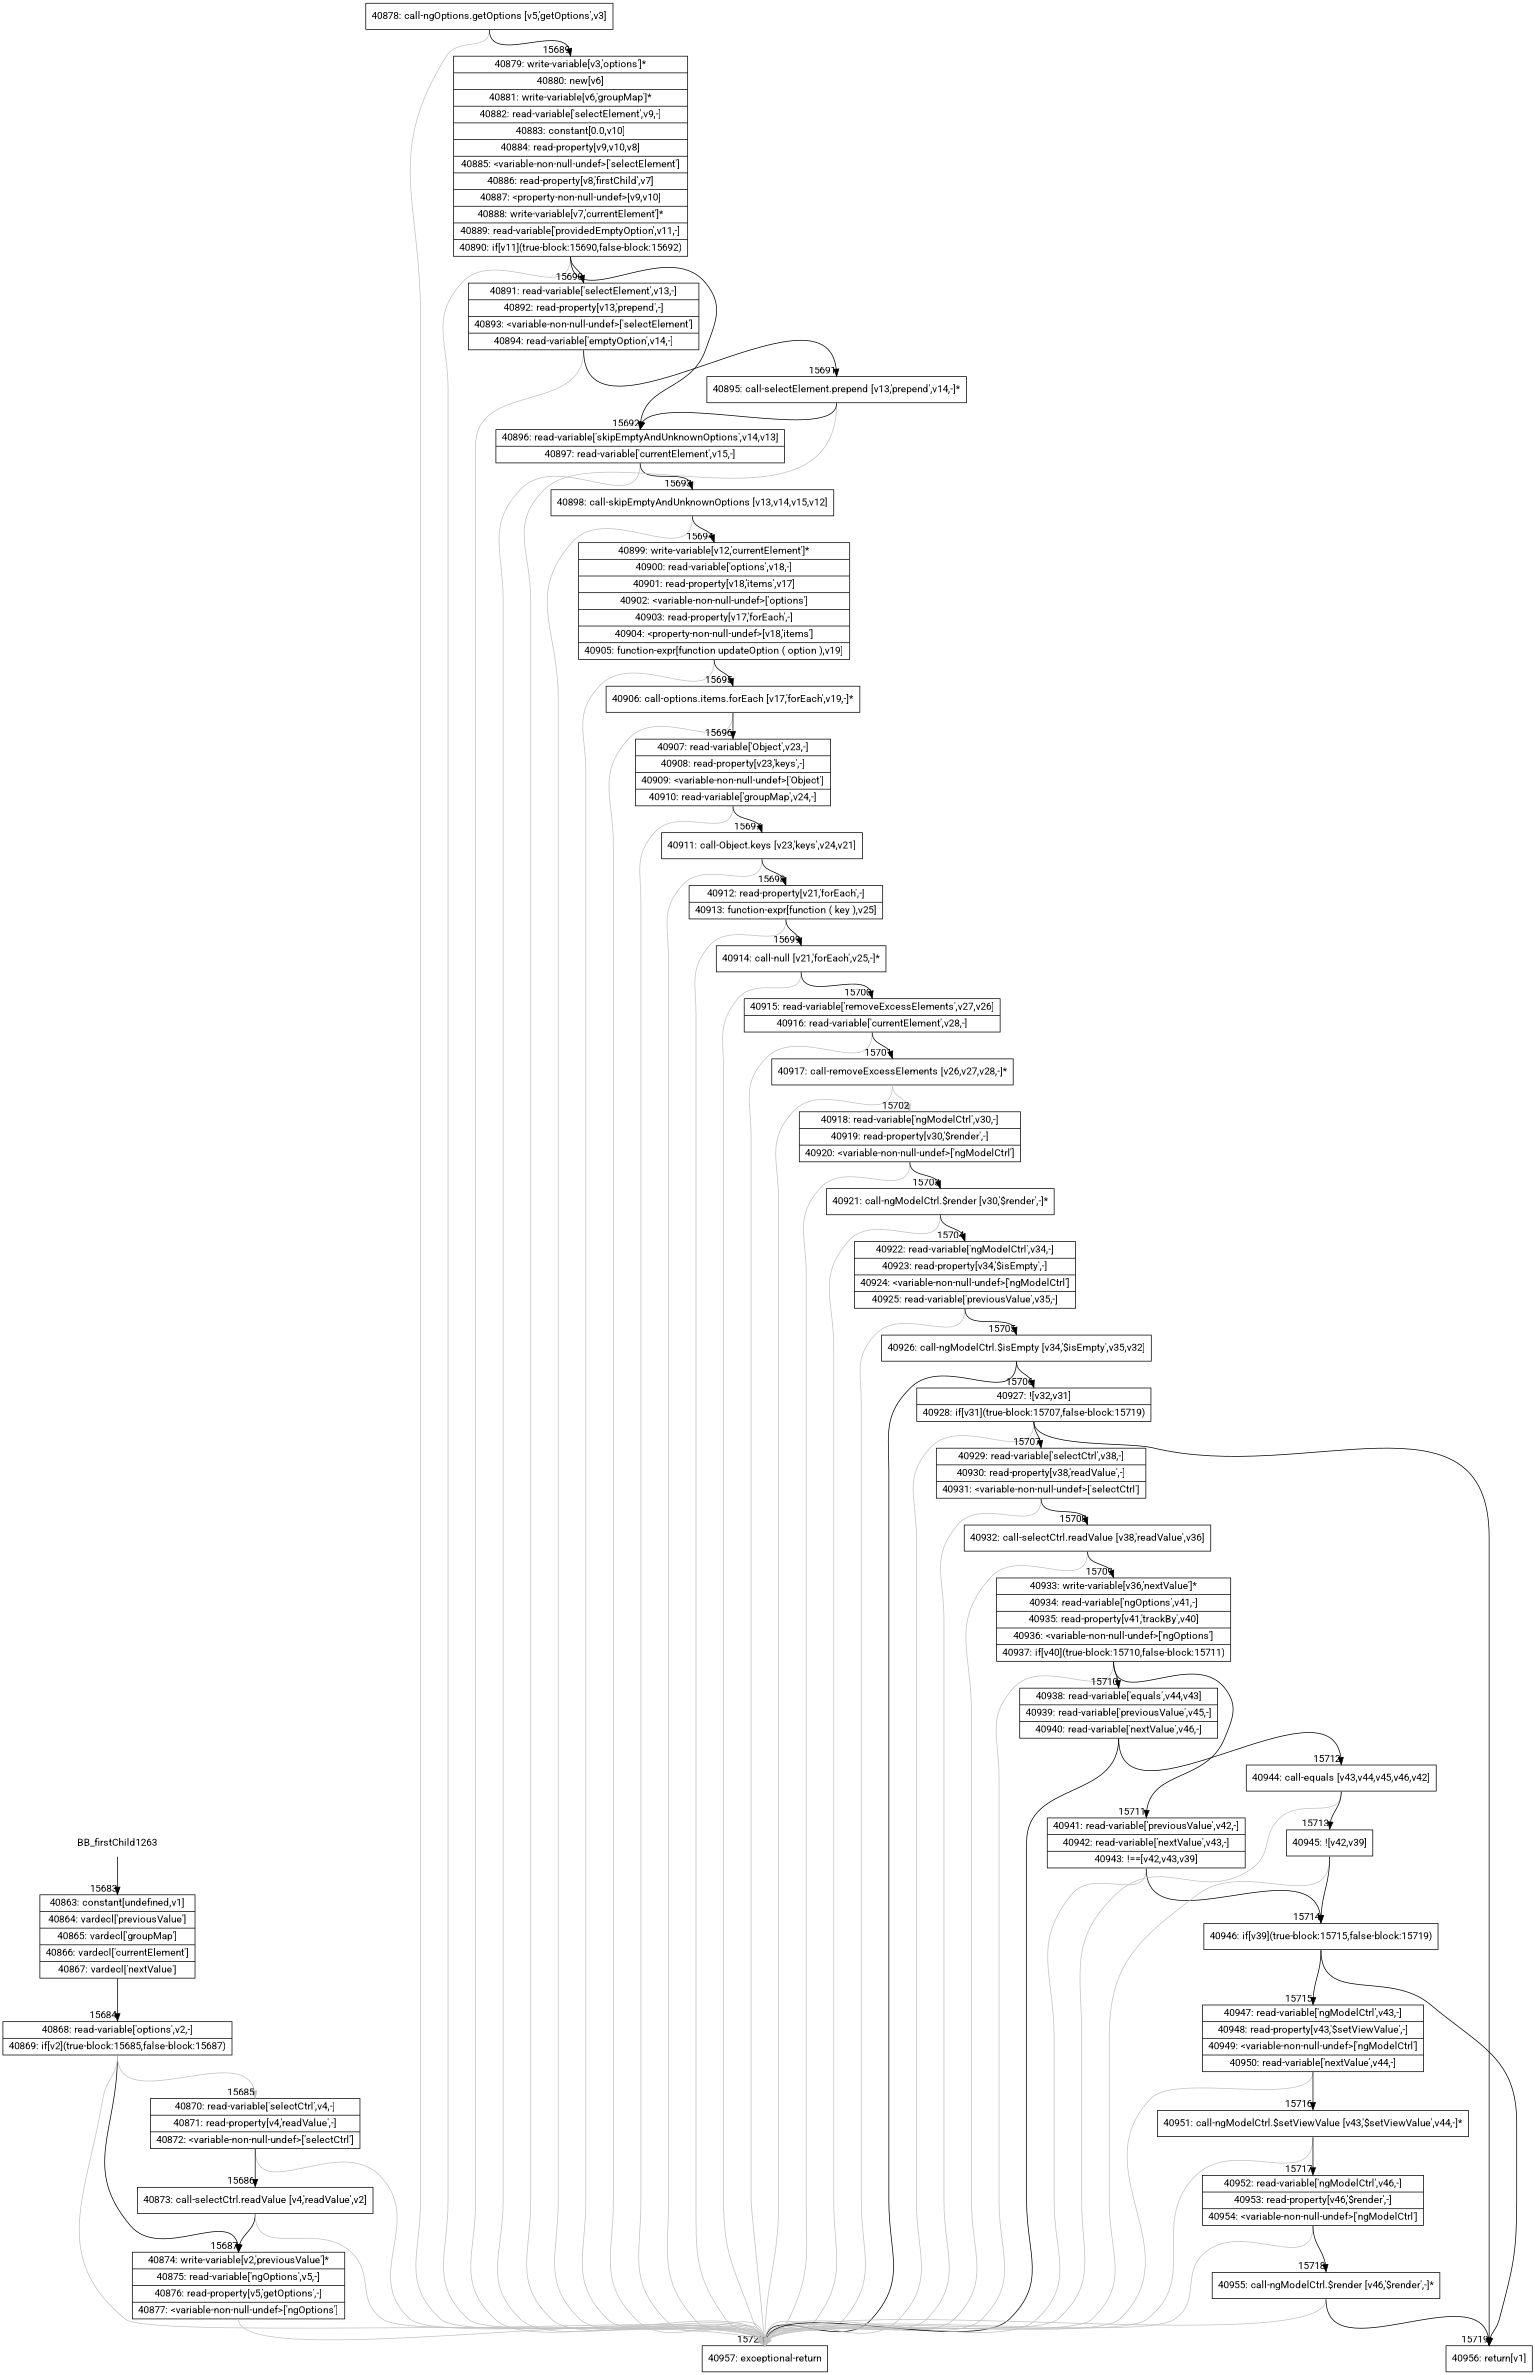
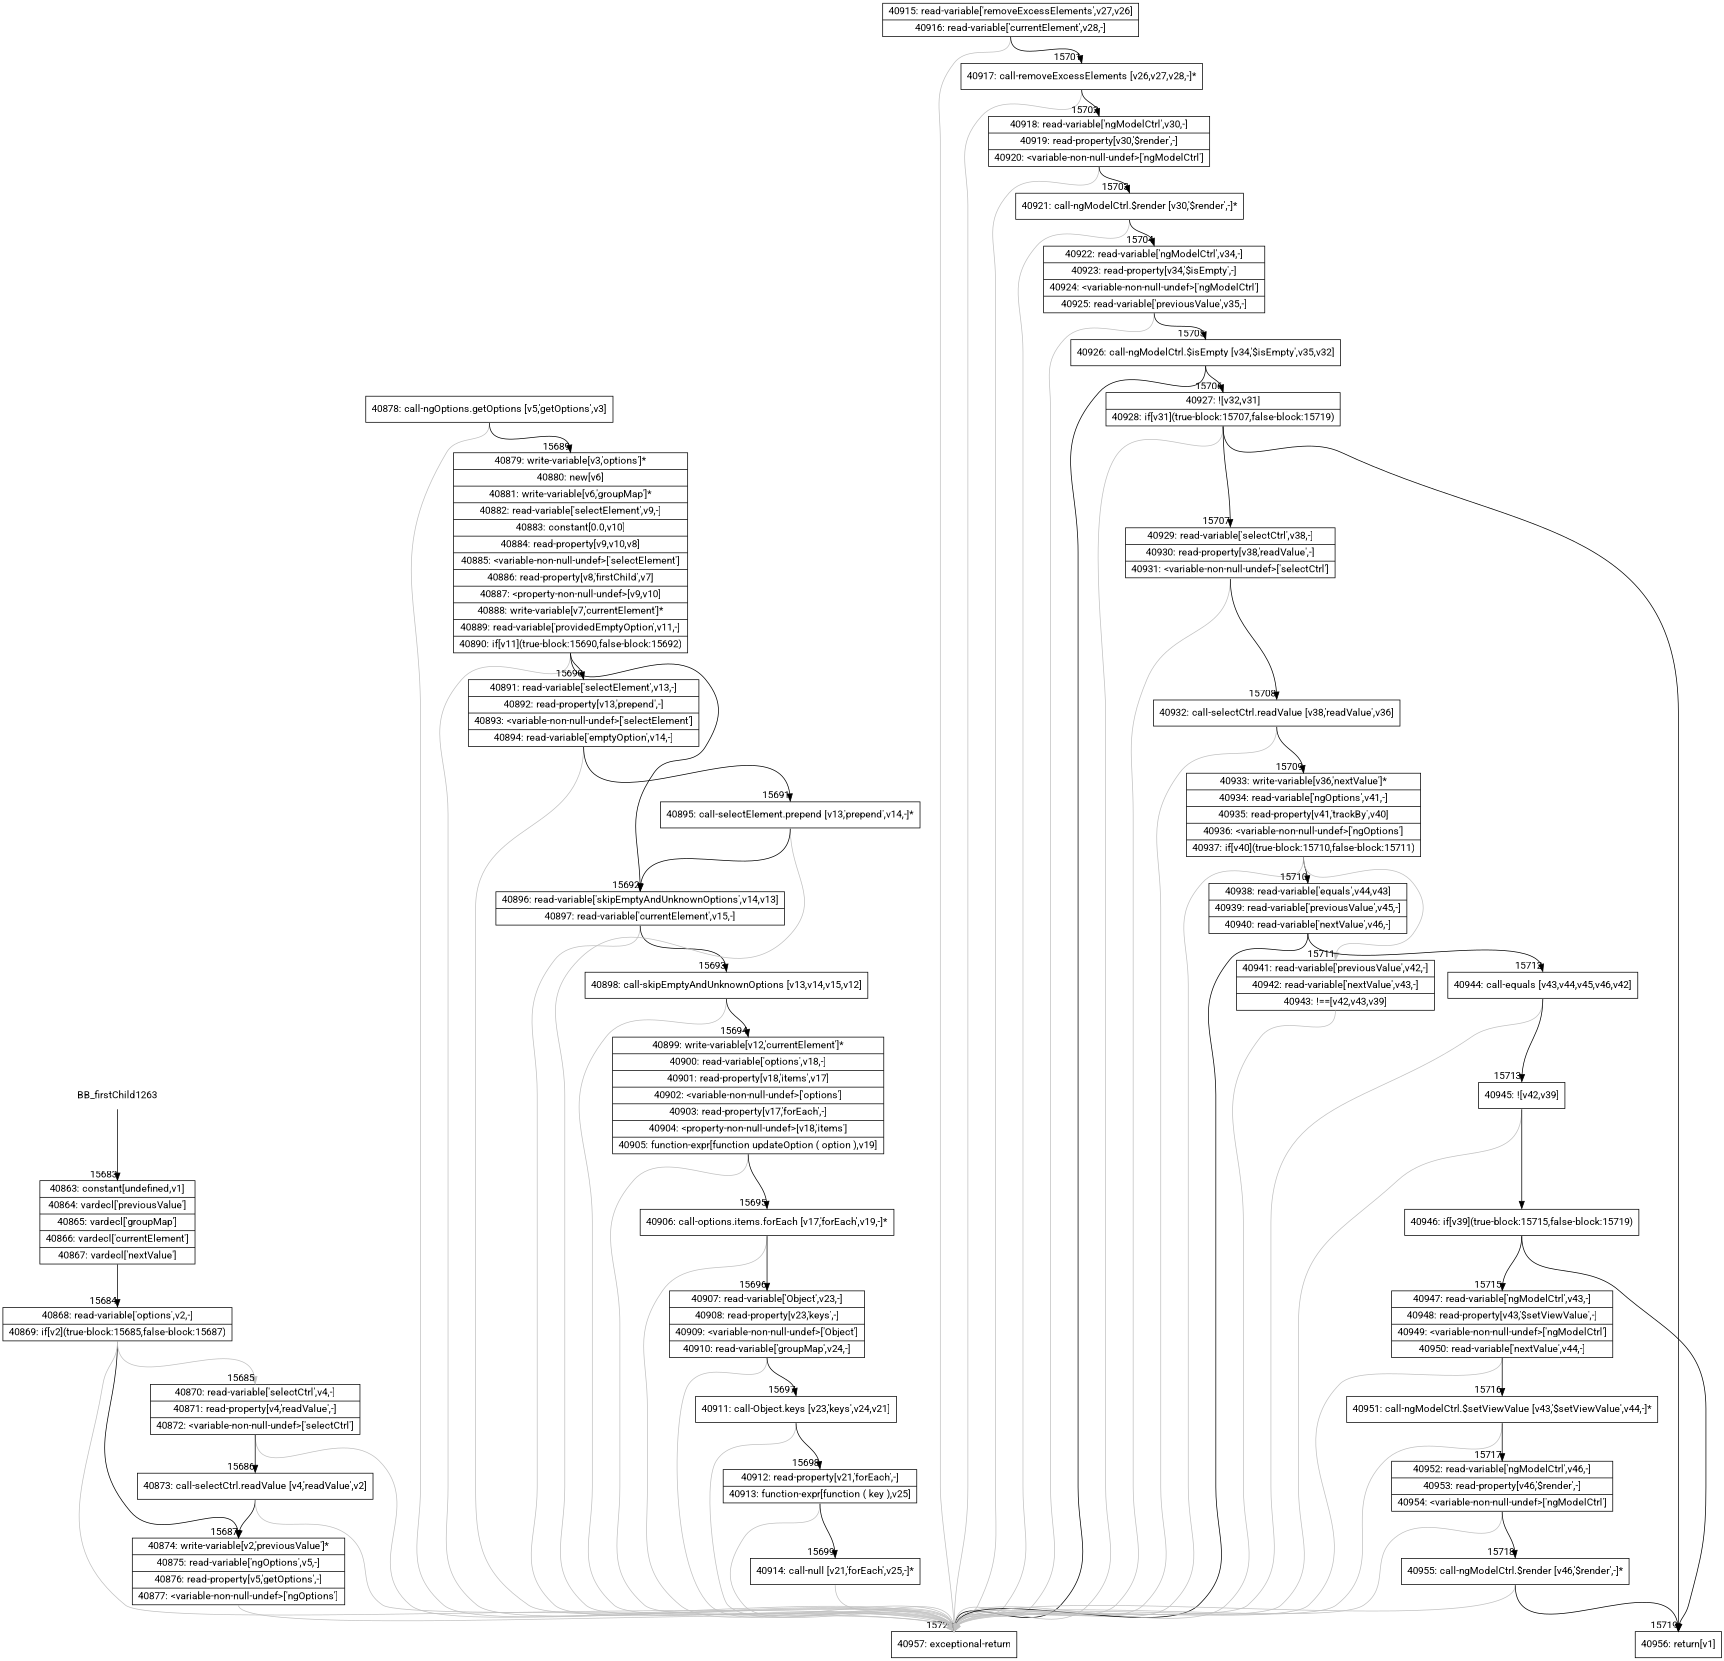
(833, 986) -> none
(898, 1096) -> (1087, 101)
(1232, 1704) -> (1417, 888)
(1230, 1896) -> none
